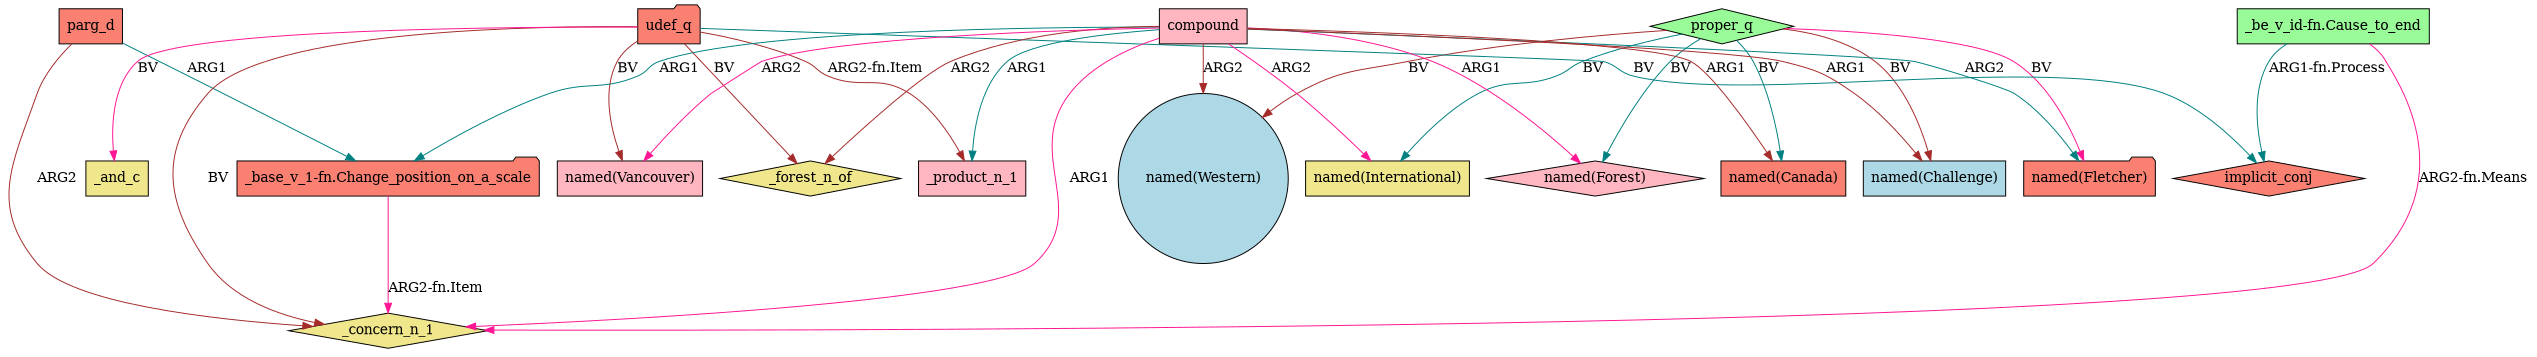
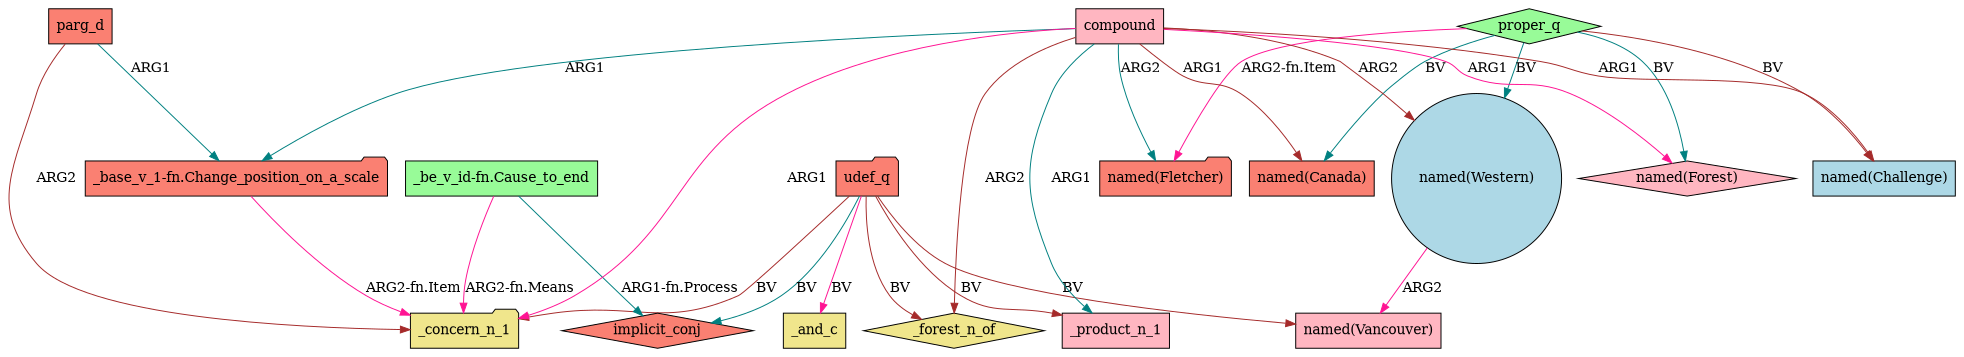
(887, 41) -> (1407, 277)
(1483, 49) -> (1516, 66)
(875, 69) -> (971, 288)
(2041, 69) -> (1289, 69)
(1388, 179) -> none
(388, 331) -> (465, 331)
